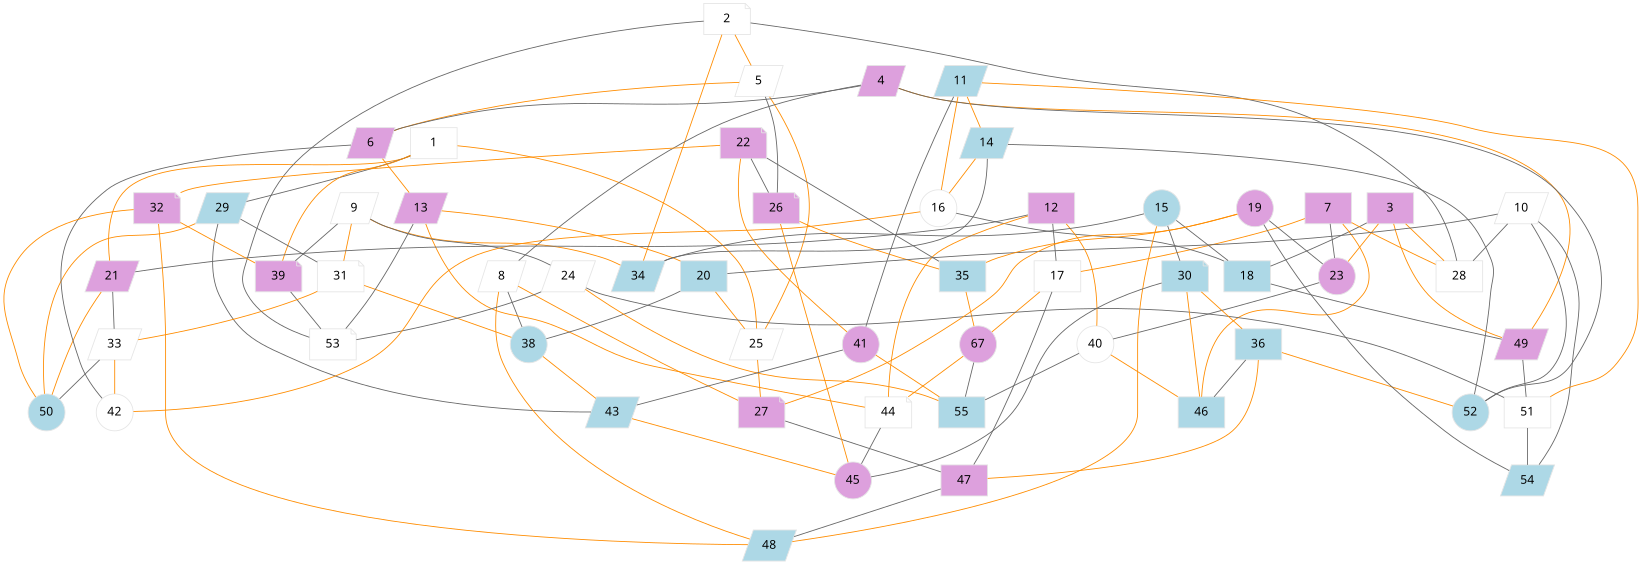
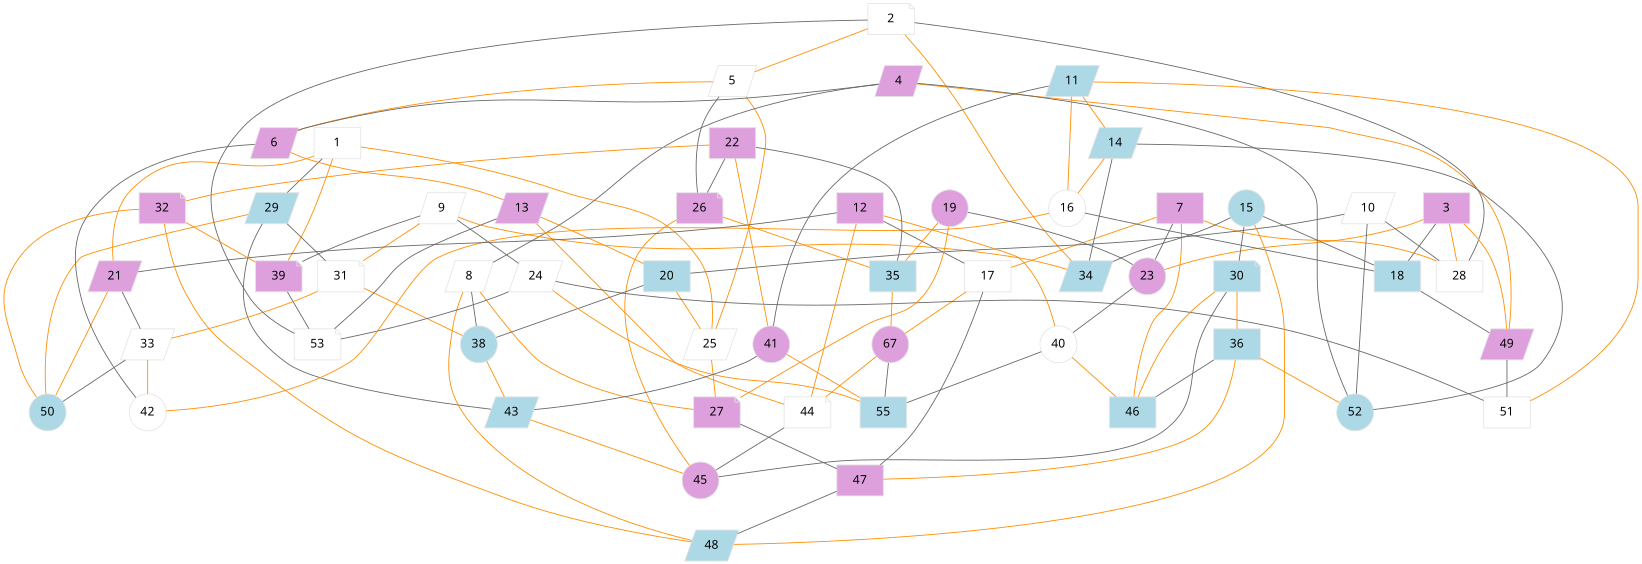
(743, 143) -> (732, 143)
(1527, 480) -> none
